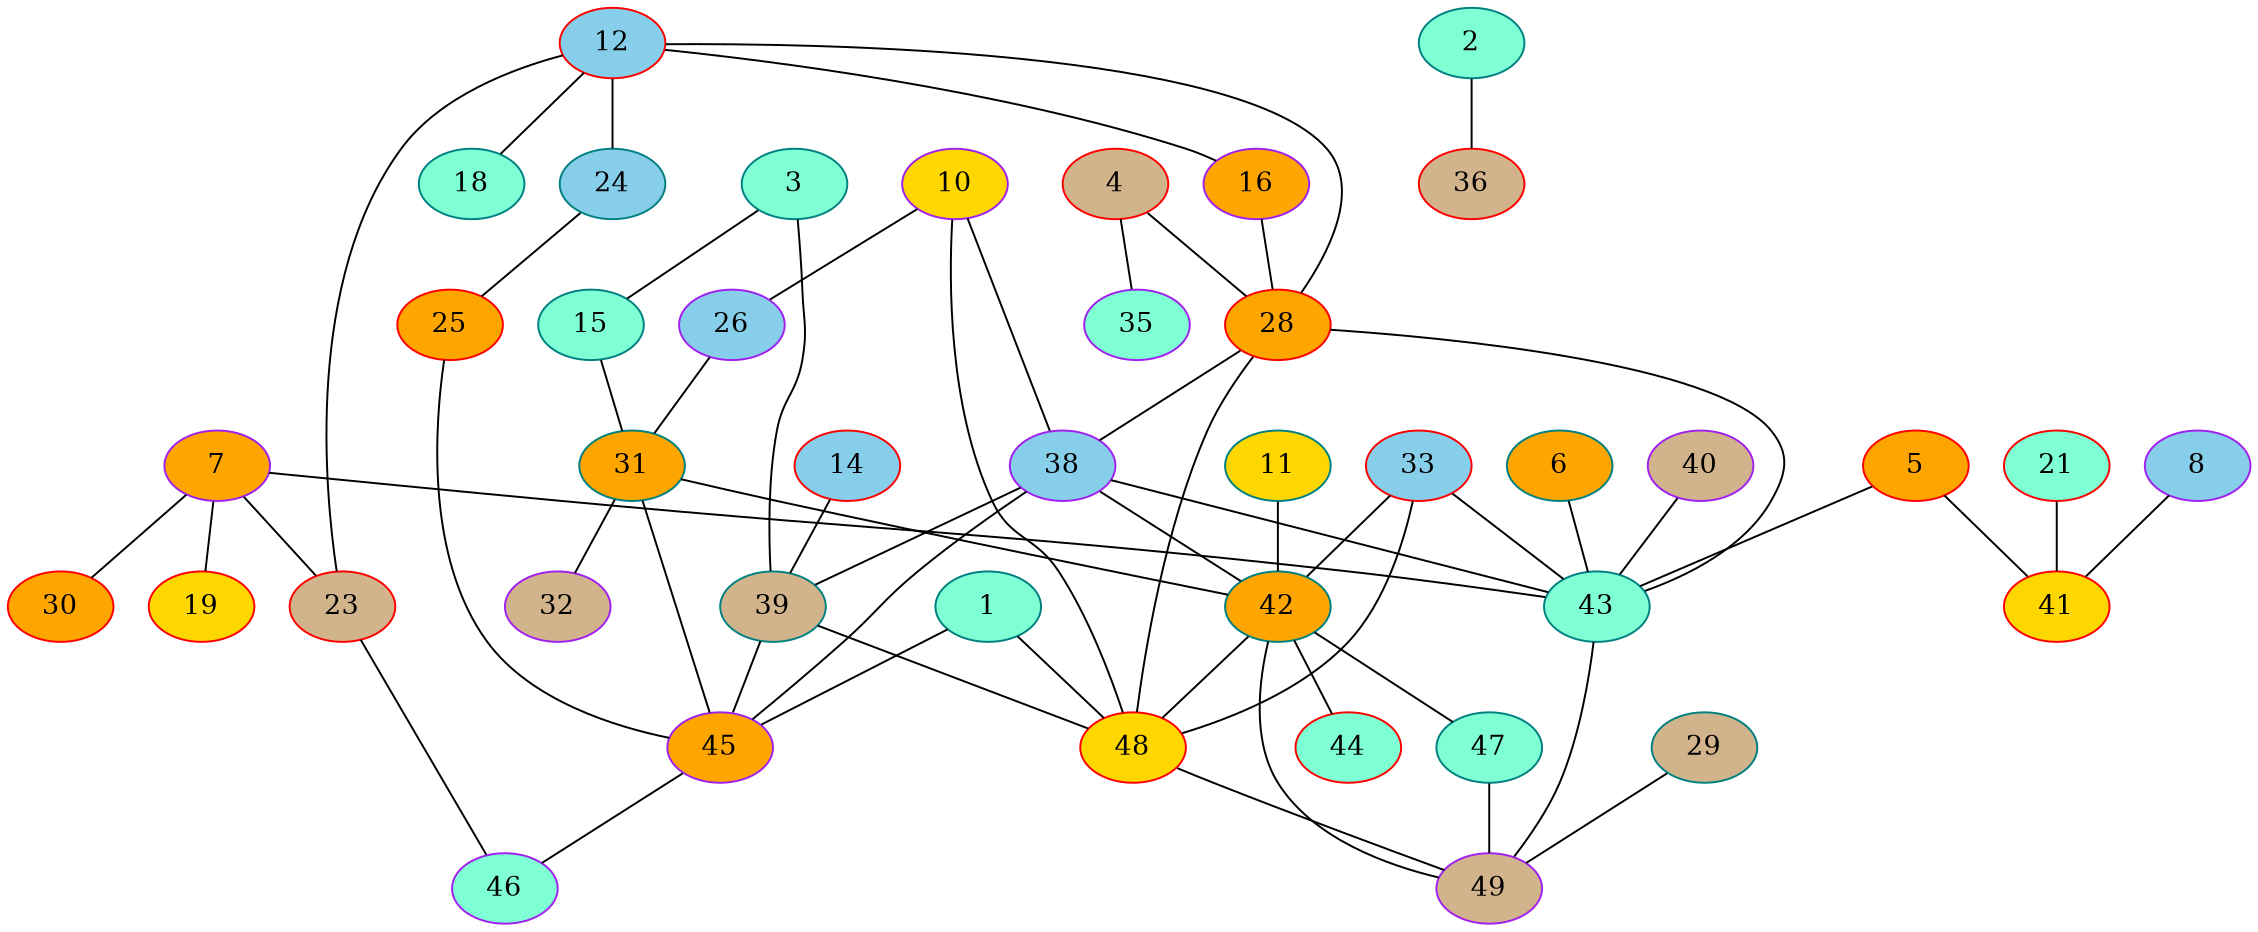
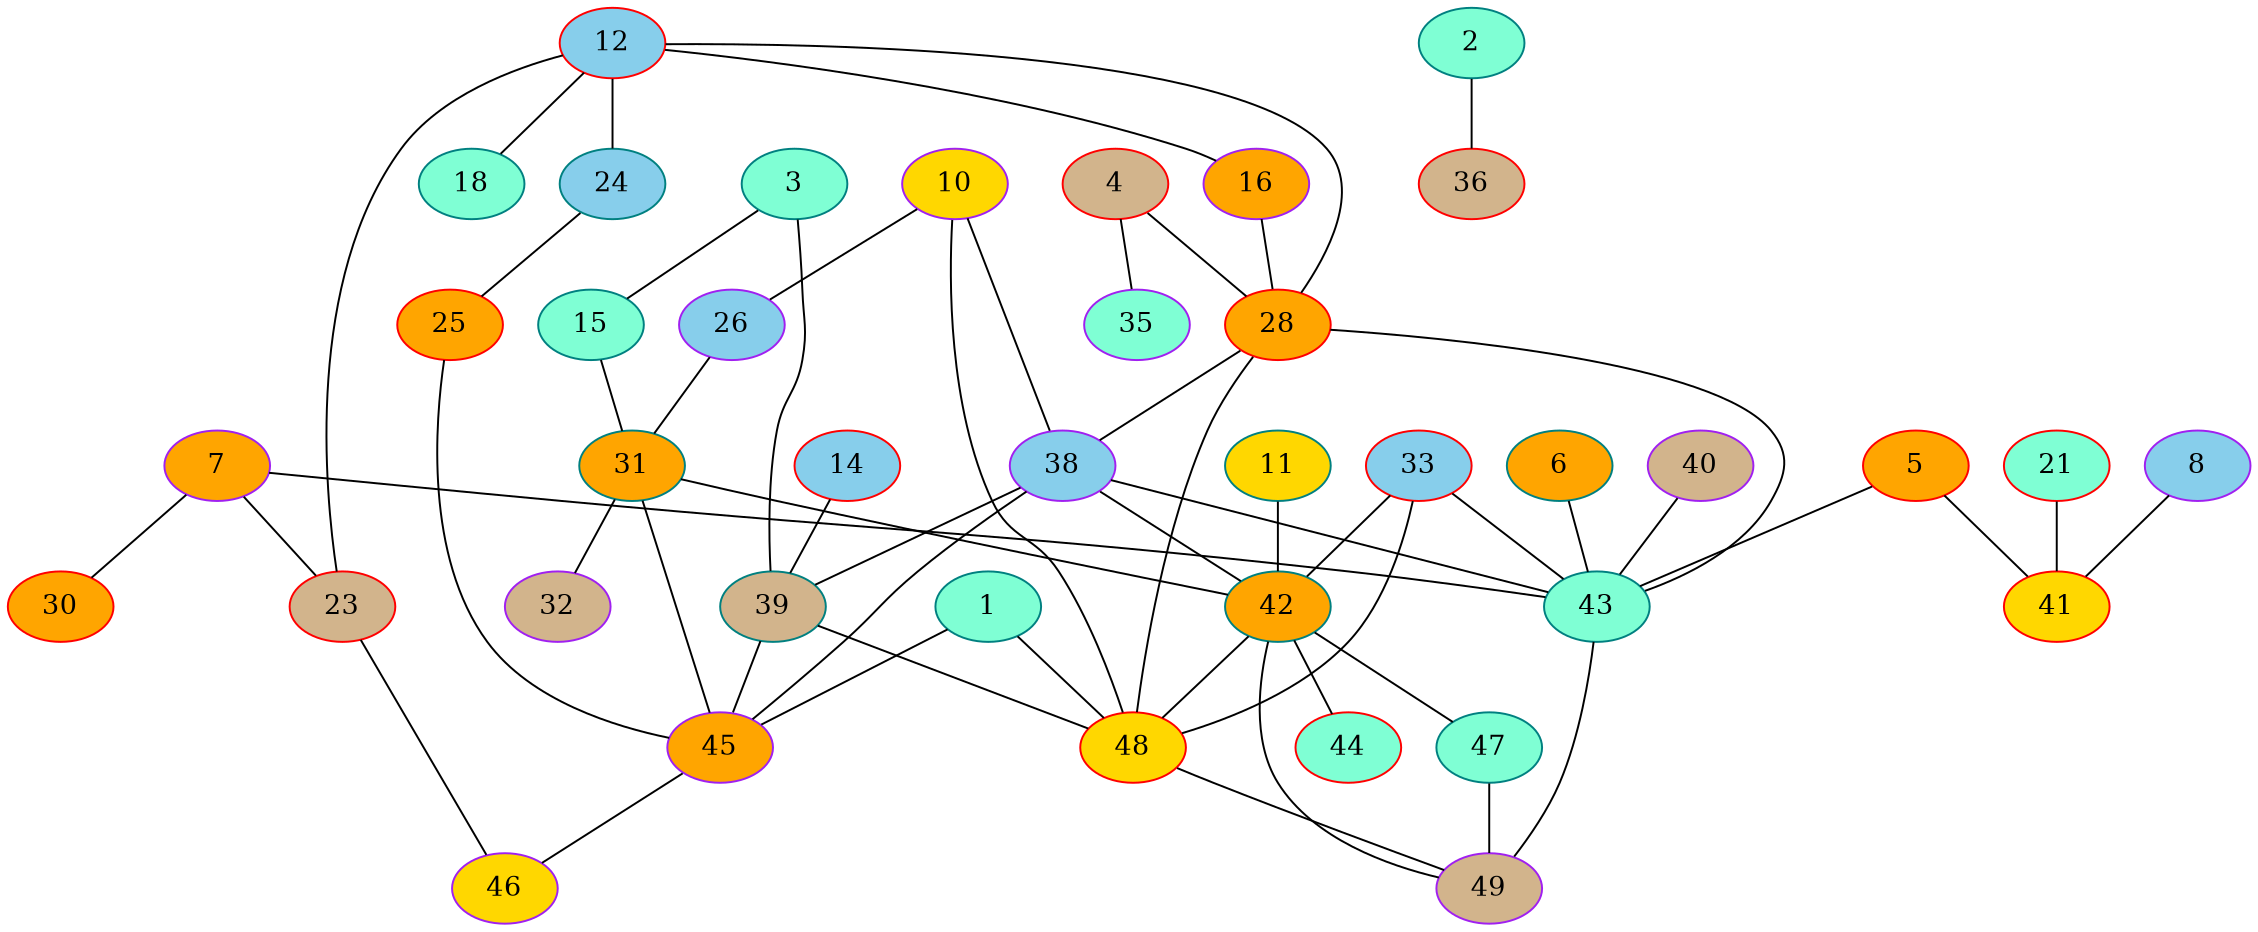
(202, 607) -> none
(1704, 748) -> none
(505, 888) -> (505, 888)
